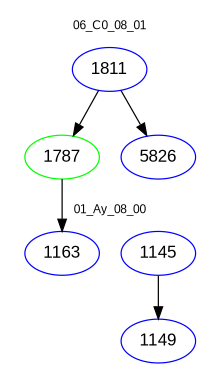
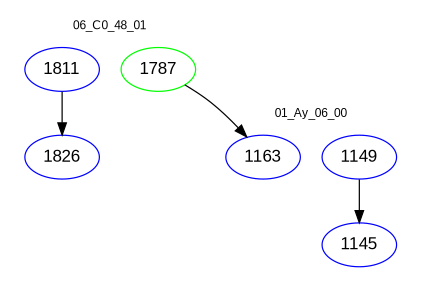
(110, 26) -> (110, 26)
(89, 108) -> none
(158, 157) -> (62, 157)
(110, 210) -> (311, 114)
(158, 291) -> (359, 195)
